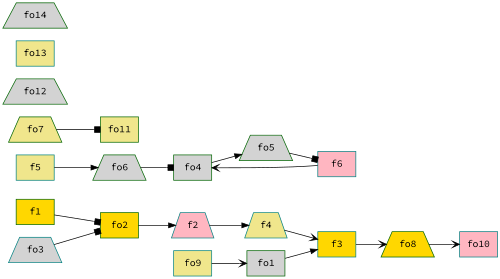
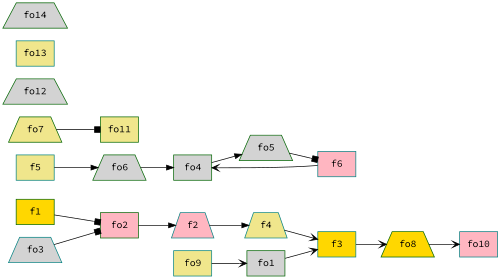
(154, 168) -> (154, 168)
(119, 225) -> (119, 225)
(298, 255) -> (298, 255)
